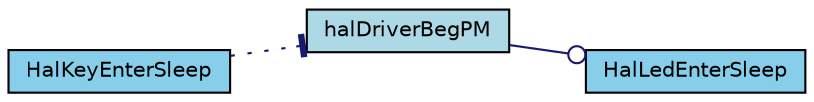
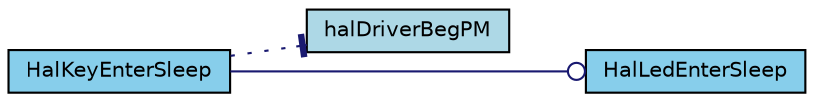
(539, 49) -> (399, 71)
